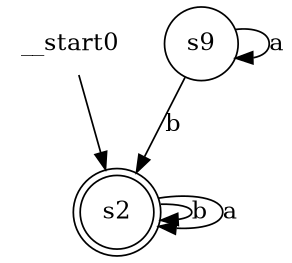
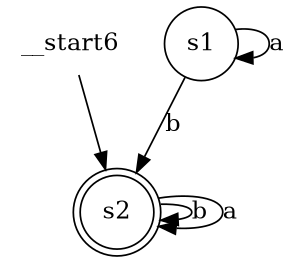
(71, 44) -> (71, 44)
(201, 44) -> (201, 44)
